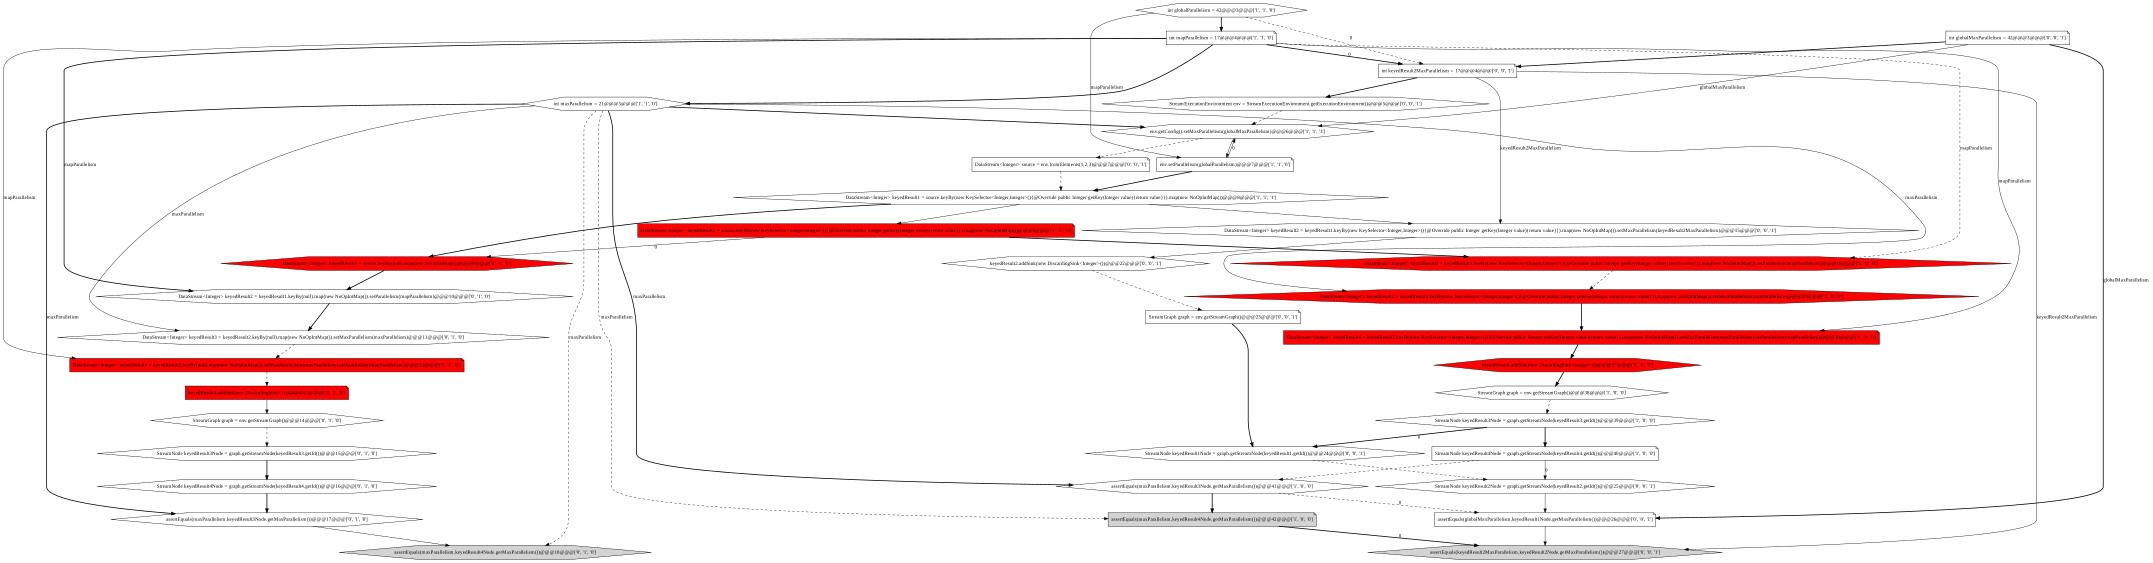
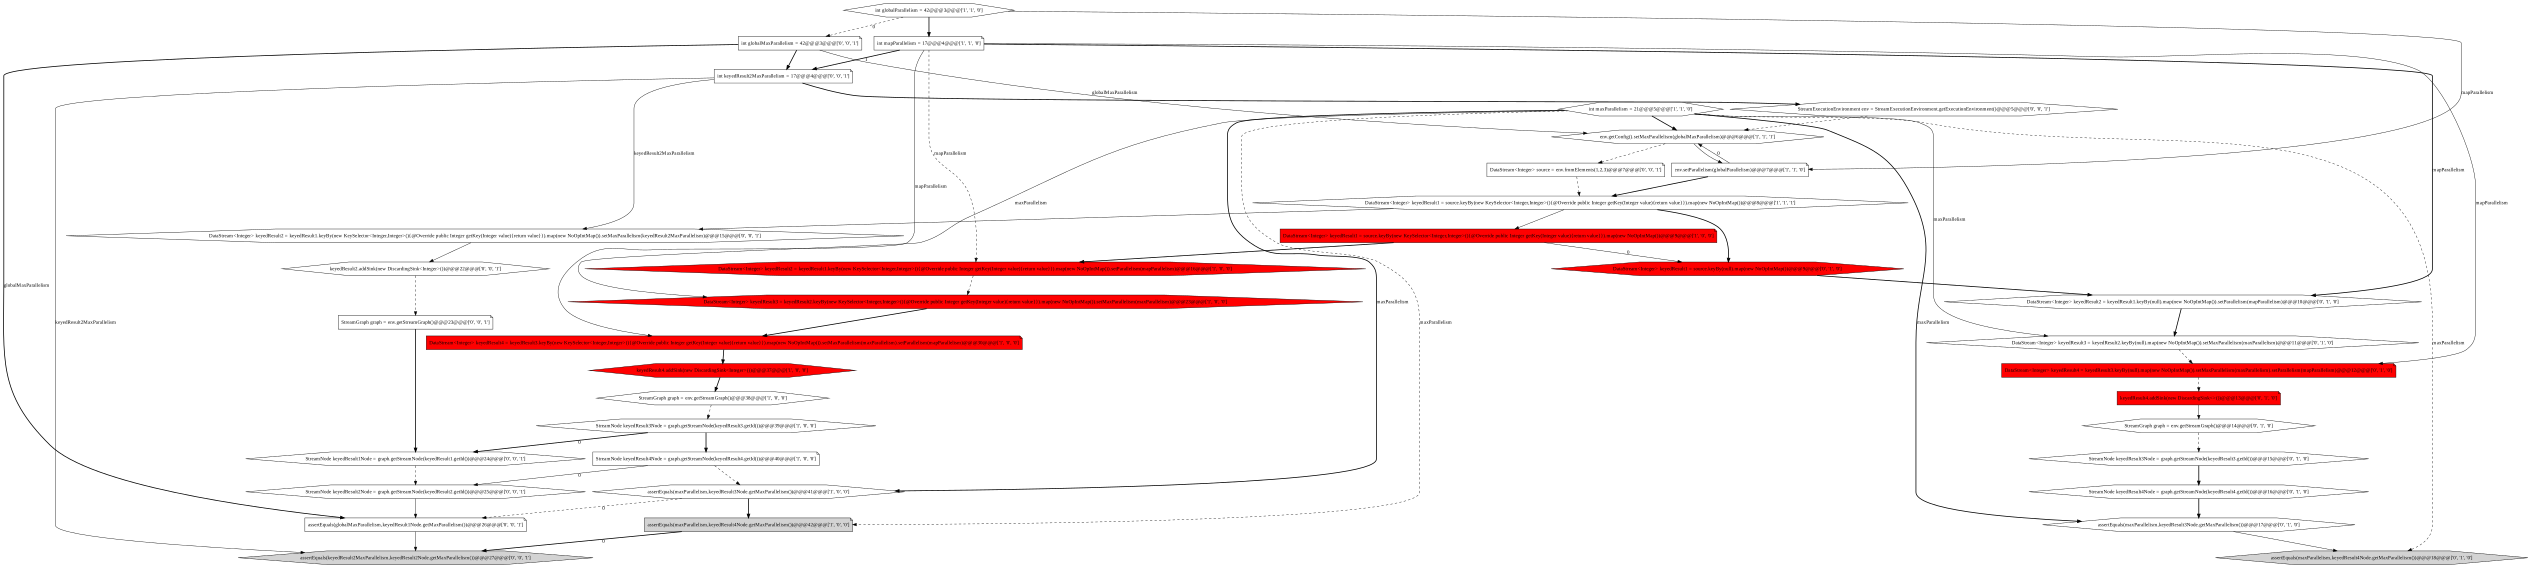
(1333, 40) -> (866, 26)
(1350, 54) -> (866, 60)
(957, 100) -> none
